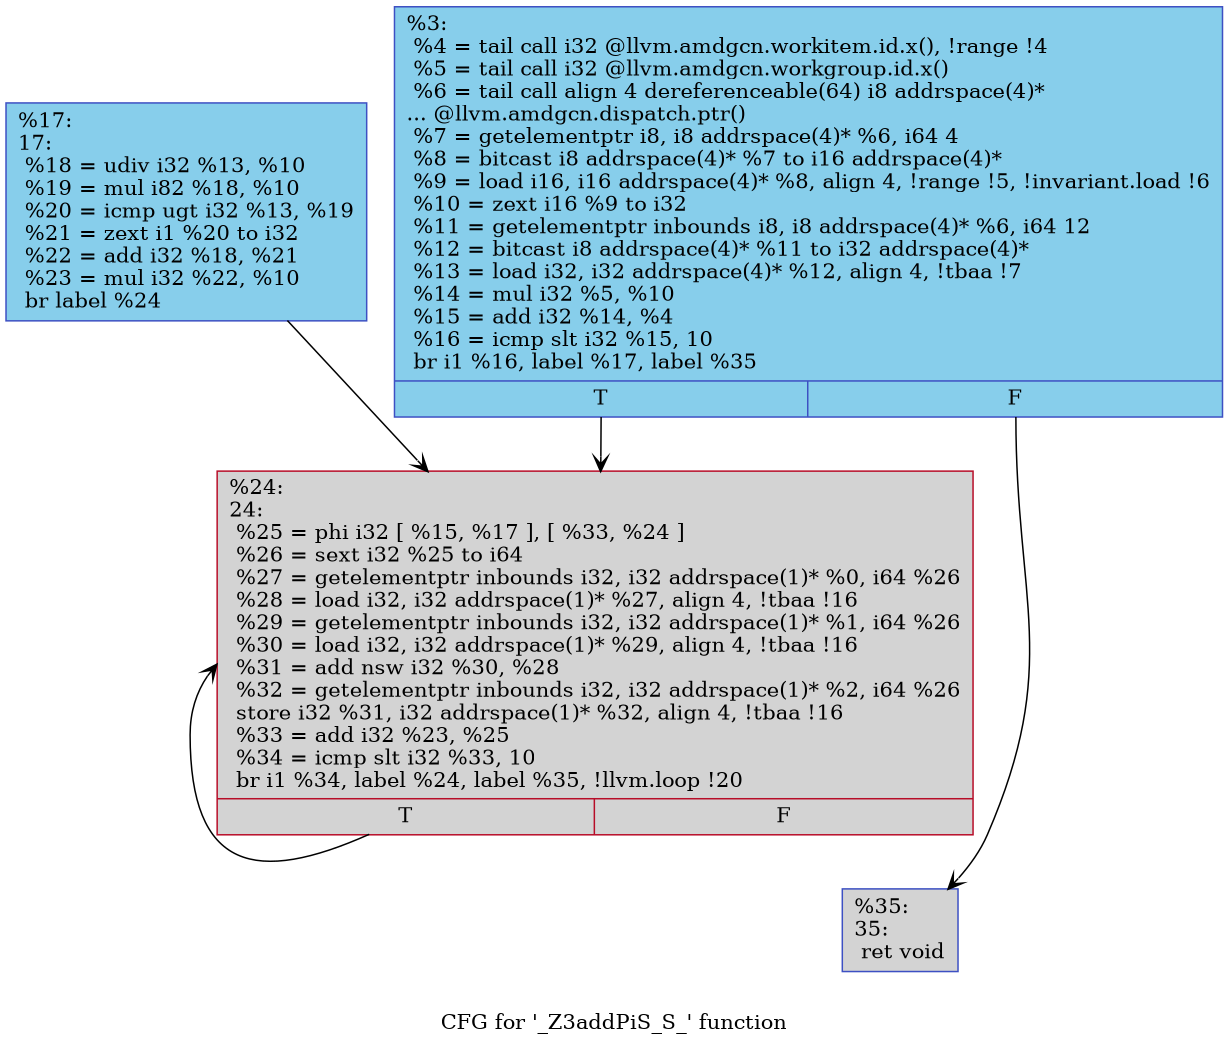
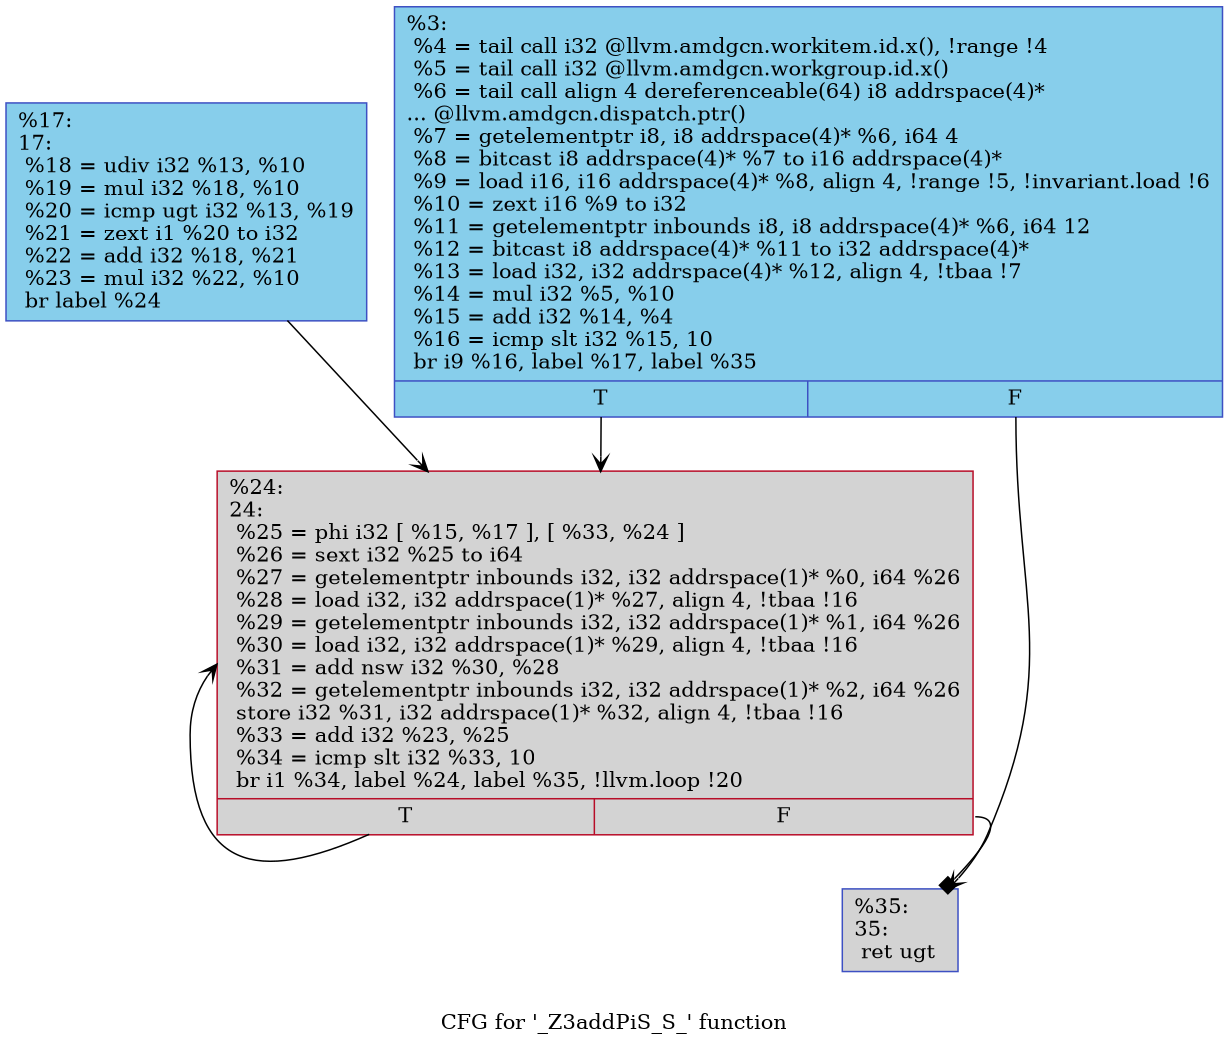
(159, 189) -> (159, 189)
(582, 362) -> (582, 362)
none -> (982, 847)
(900, 952) -> (896, 952)
